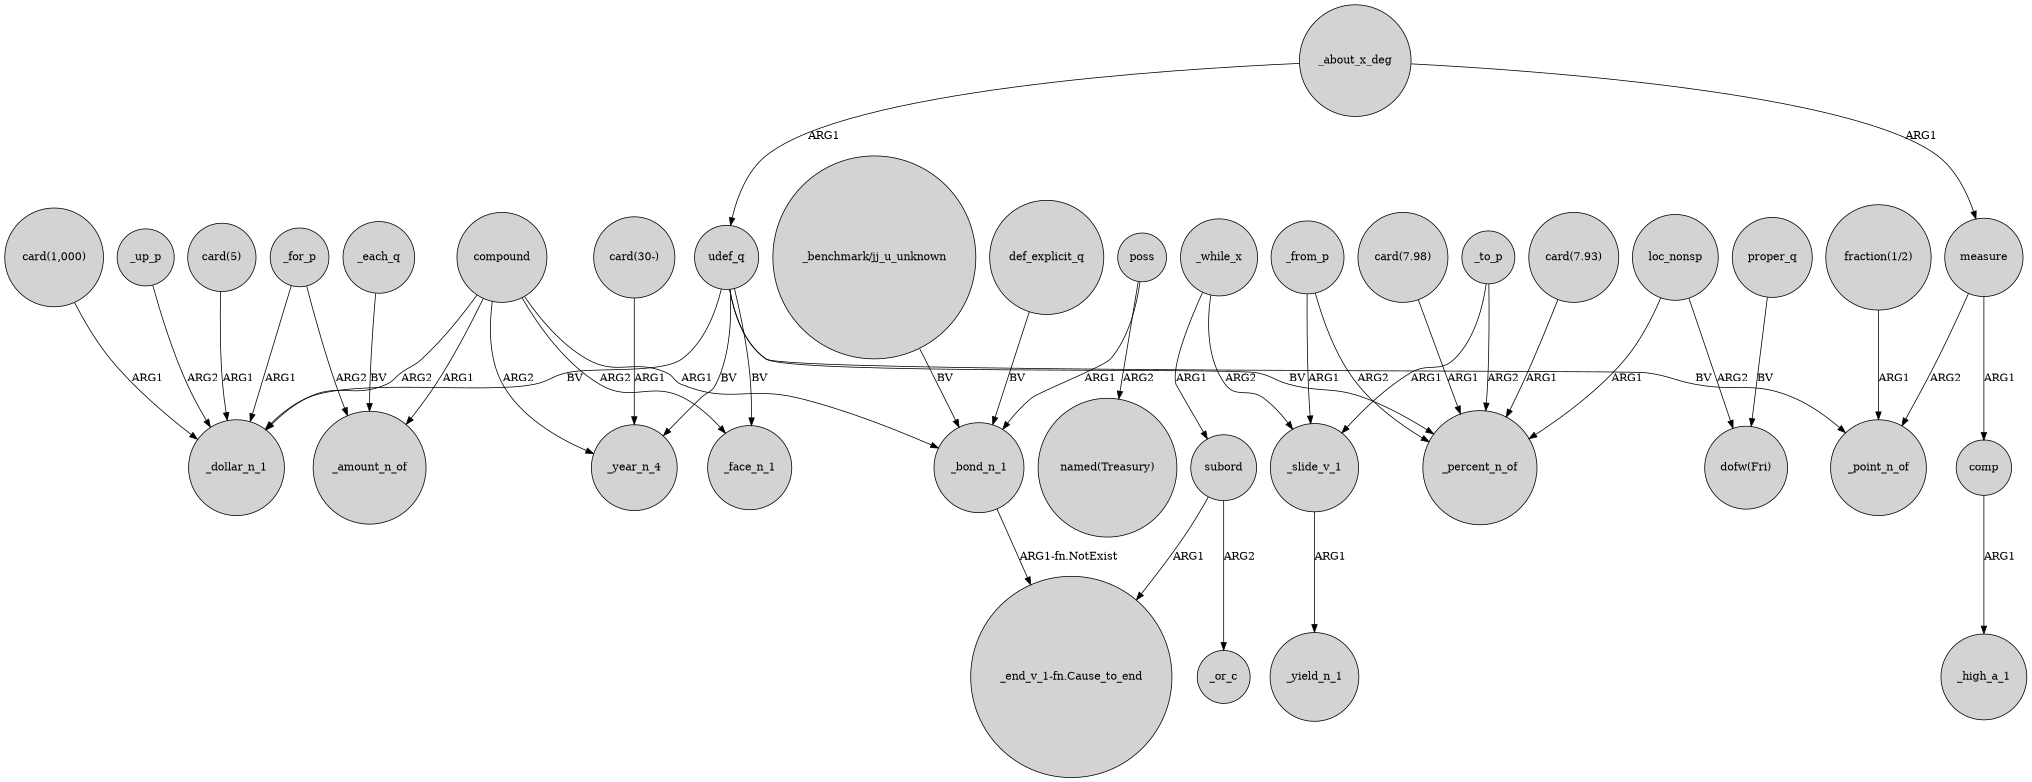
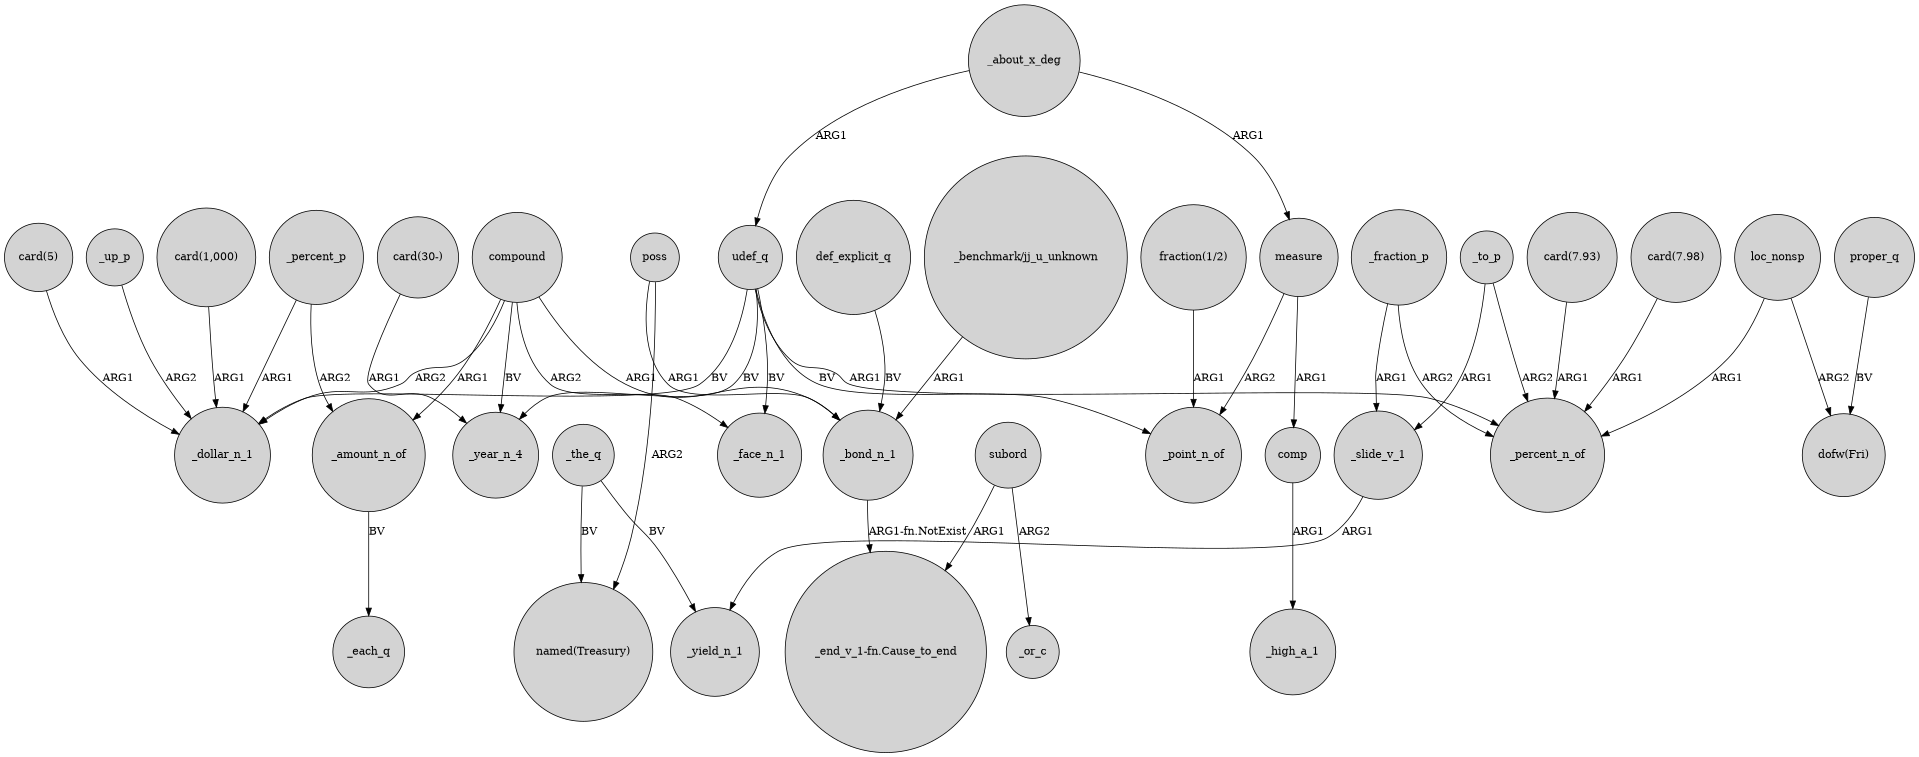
(300, 257) -> (316, 257)
(1219, 257) -> none
(1308, 257) -> (1399, 257)
(372, 348) -> (369, 560)
(518, 379) -> (513, 379)
(945, 379) -> (949, 379)
(1297, 379) -> (865, 379)
none -> (583, 455)
